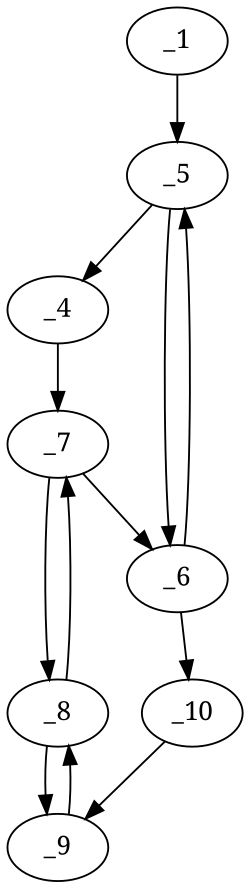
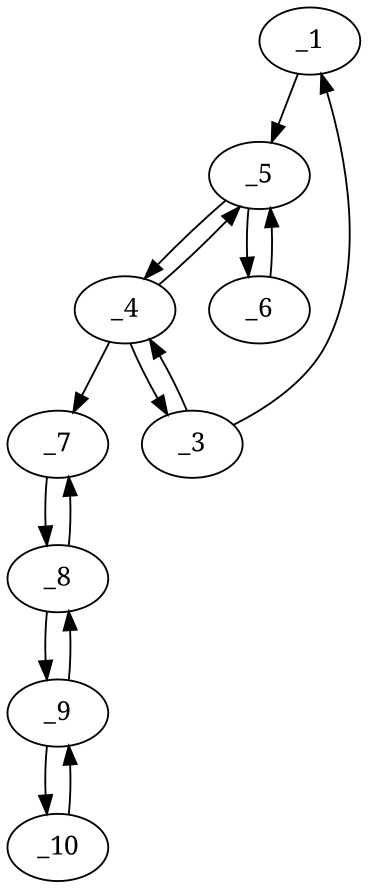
none -> (194, 254)
none -> (192, 444)
(111, 505) -> none
(184, 637) -> (45, 771)
